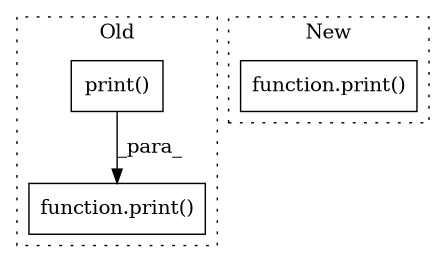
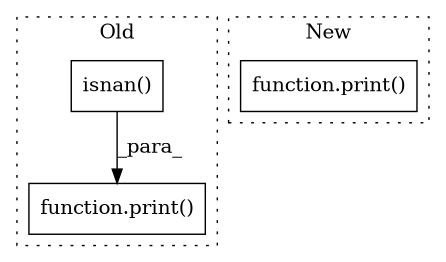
(117, 86) -> (117, 86)
